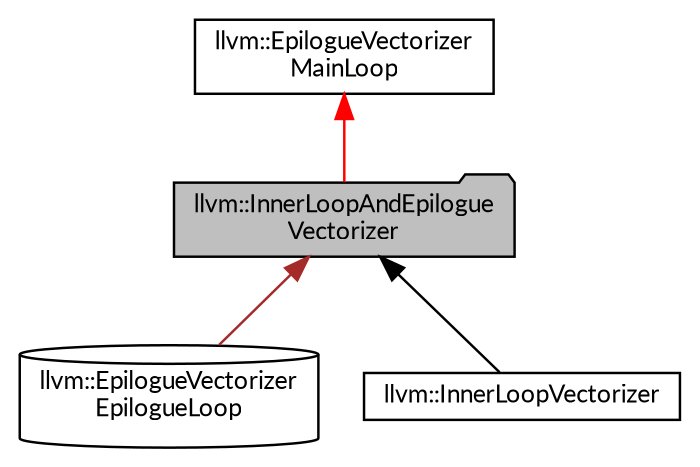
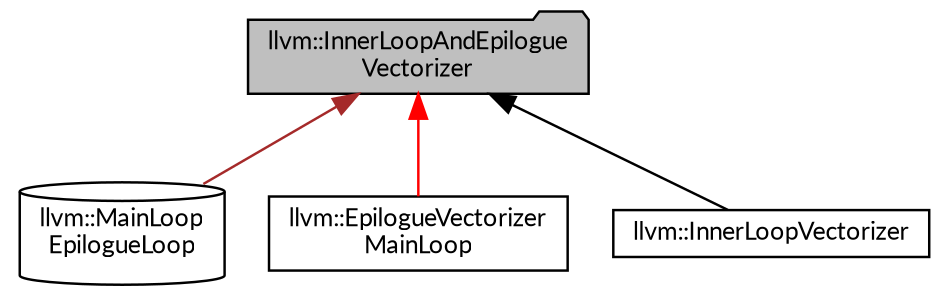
(344, 151) -> (418, 158)
(169, 396) -> (122, 234)
